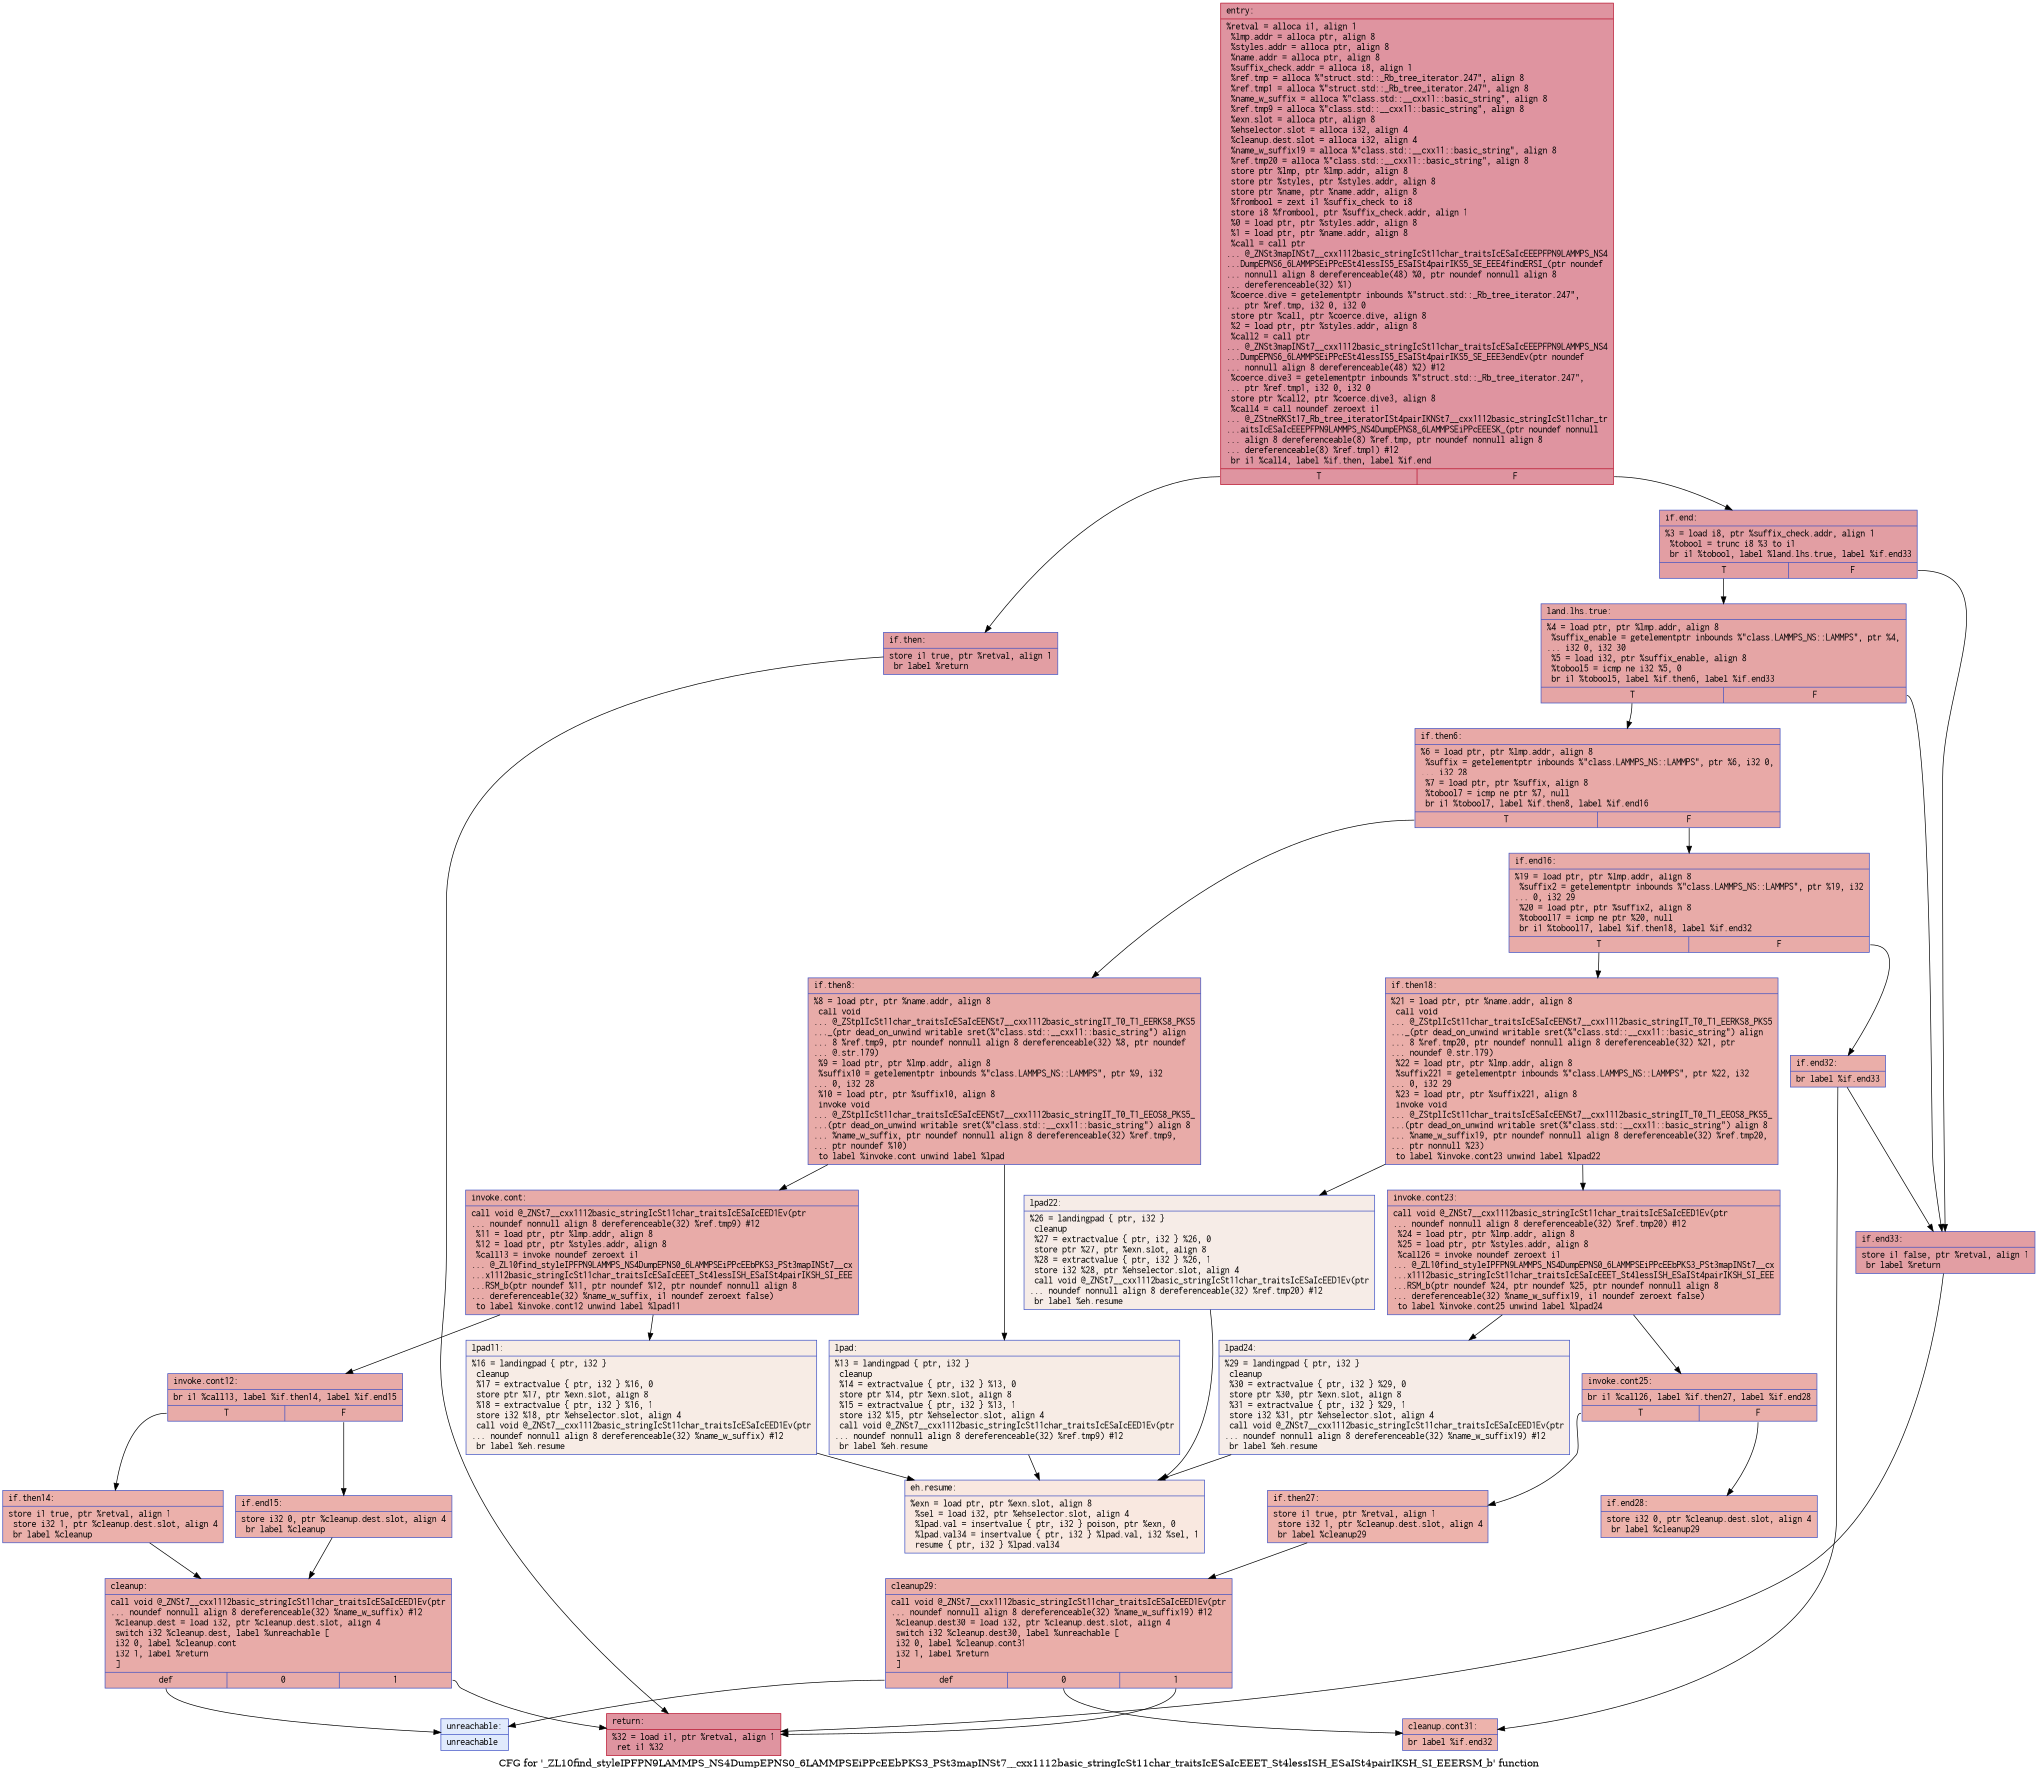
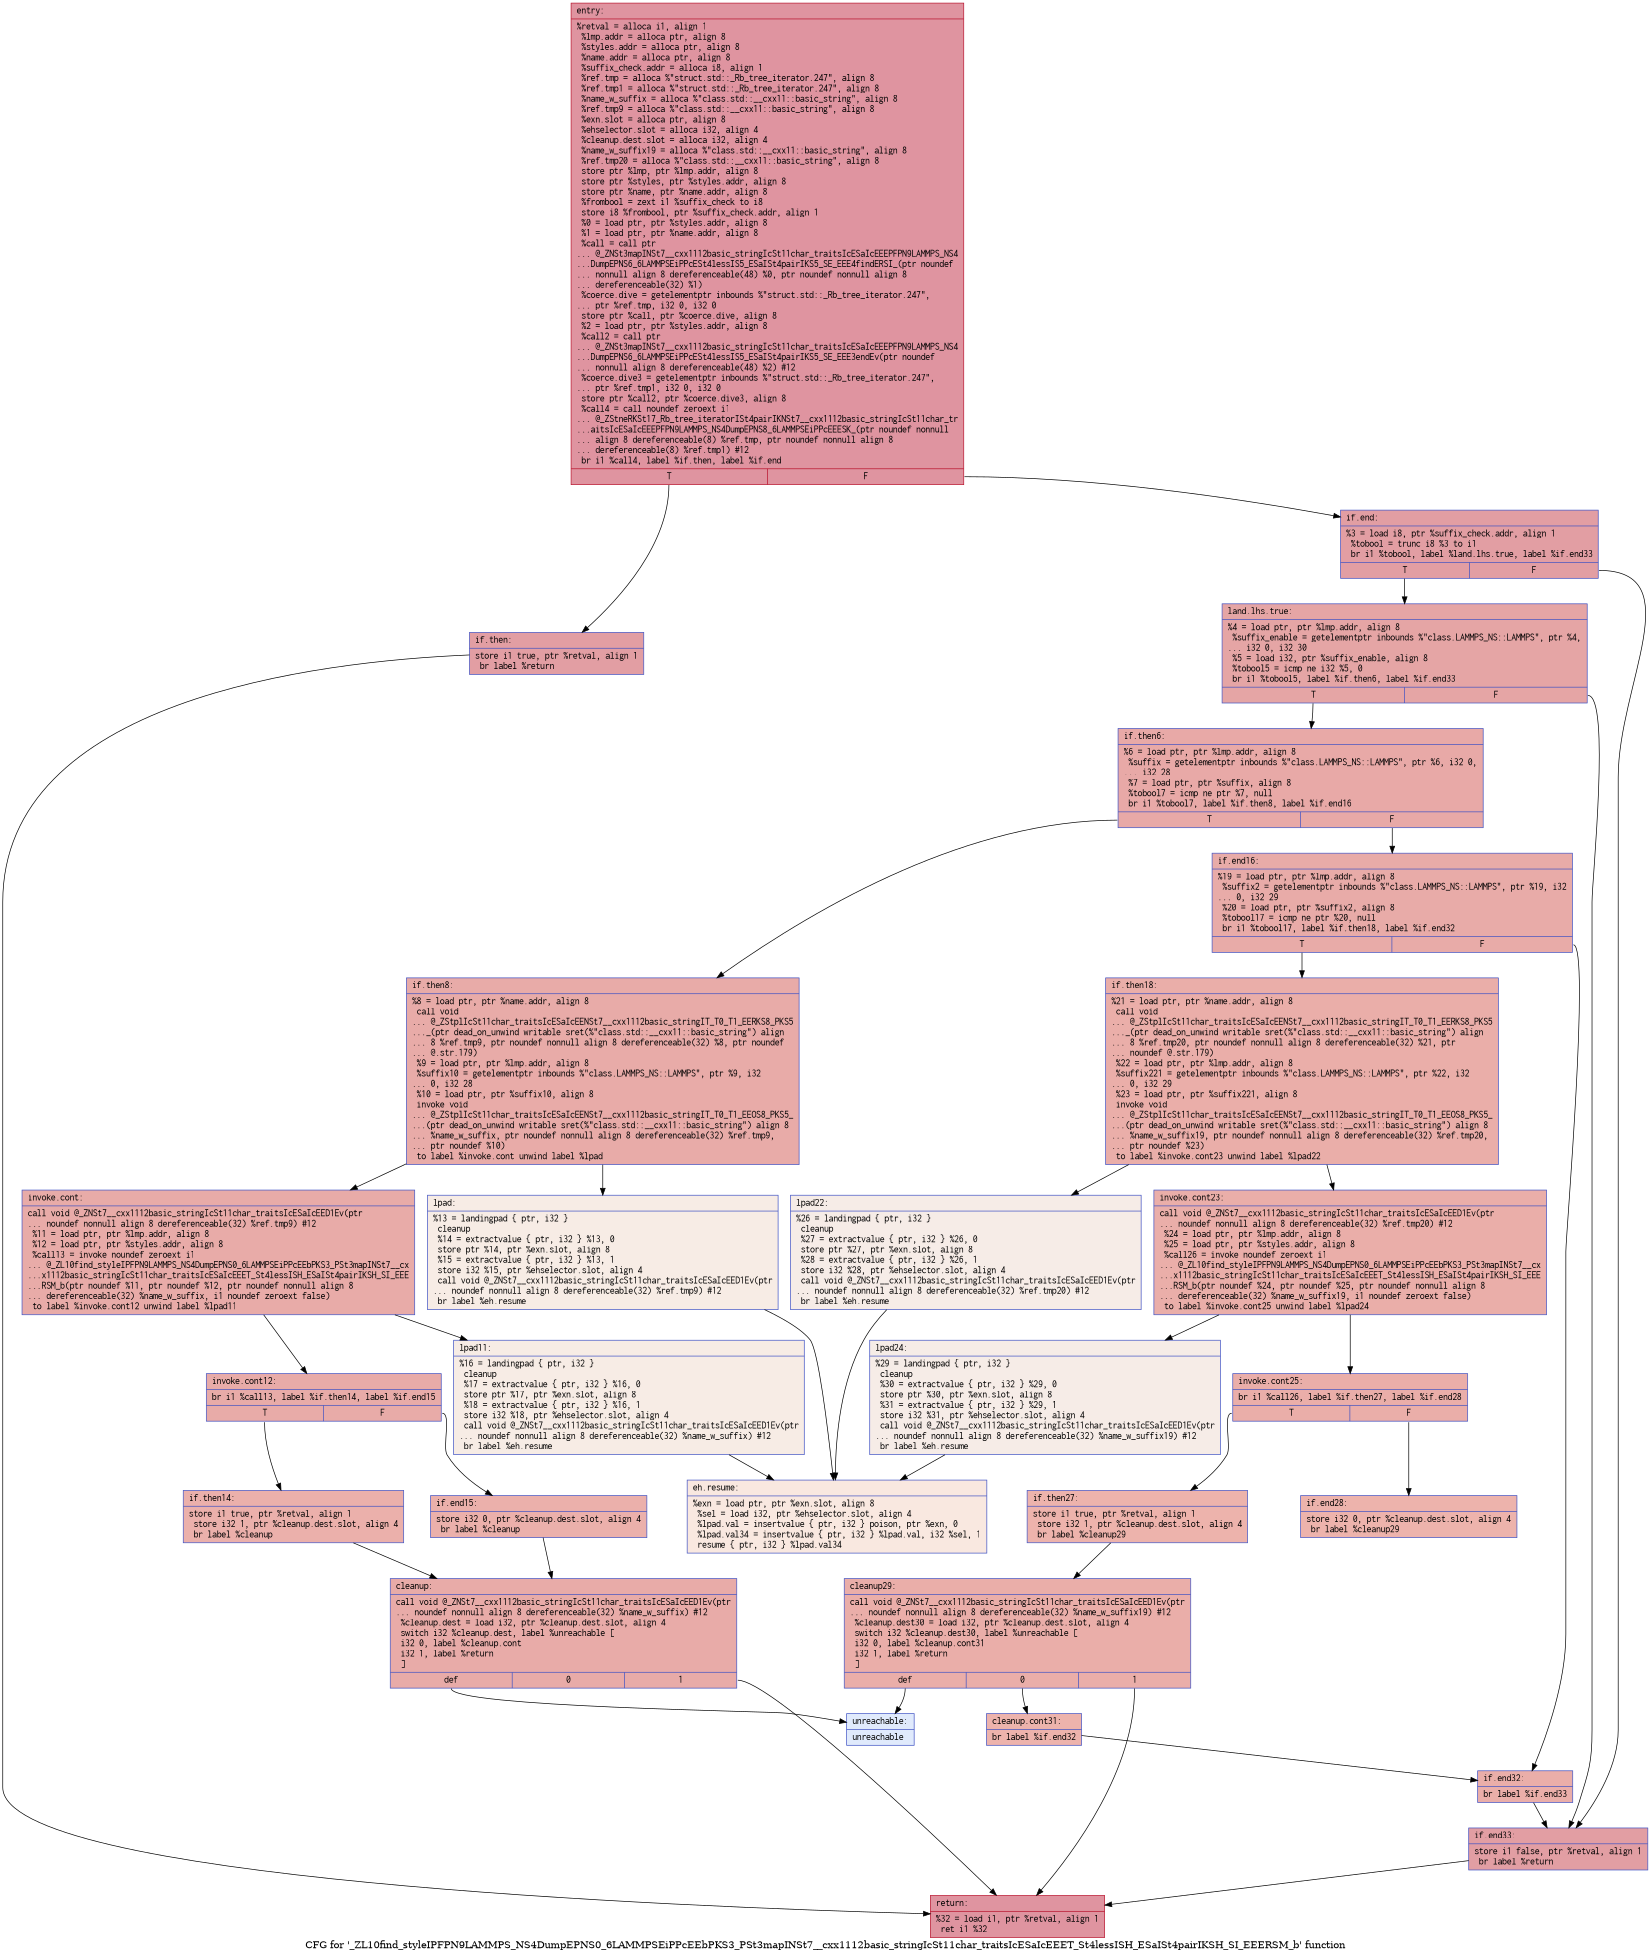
(1438, 1146) -> (1158, 1146)
(1837, 1515) -> (1276, 1758)
